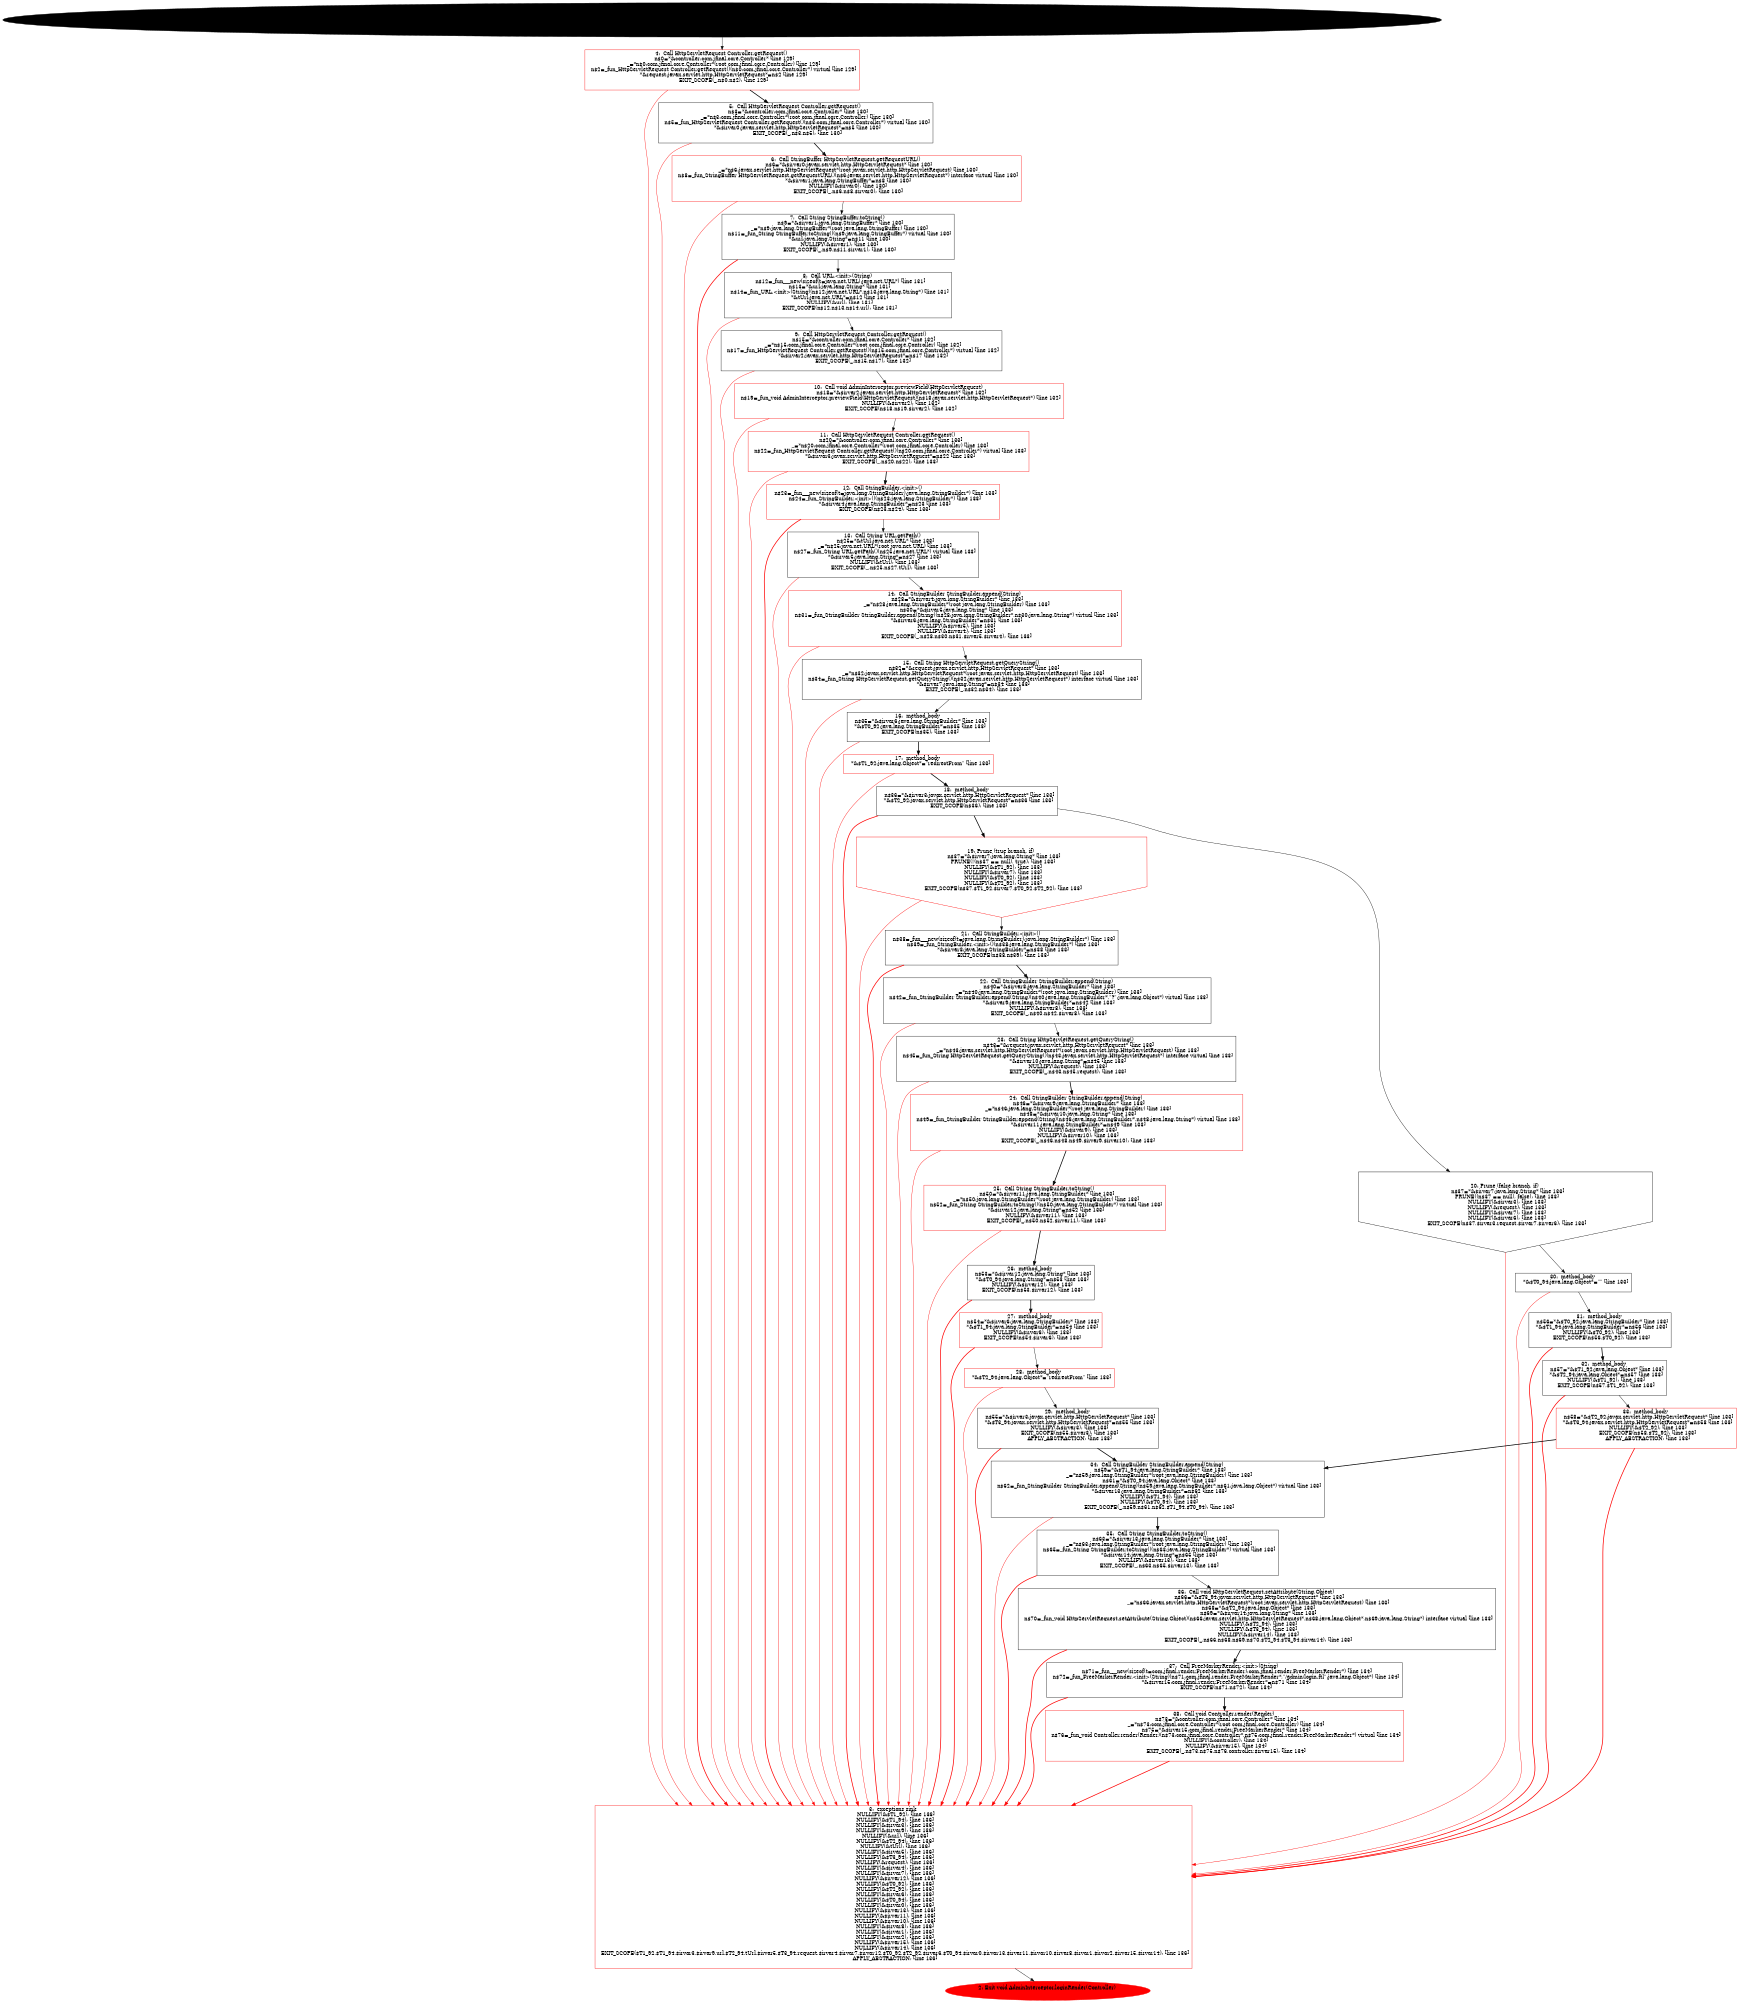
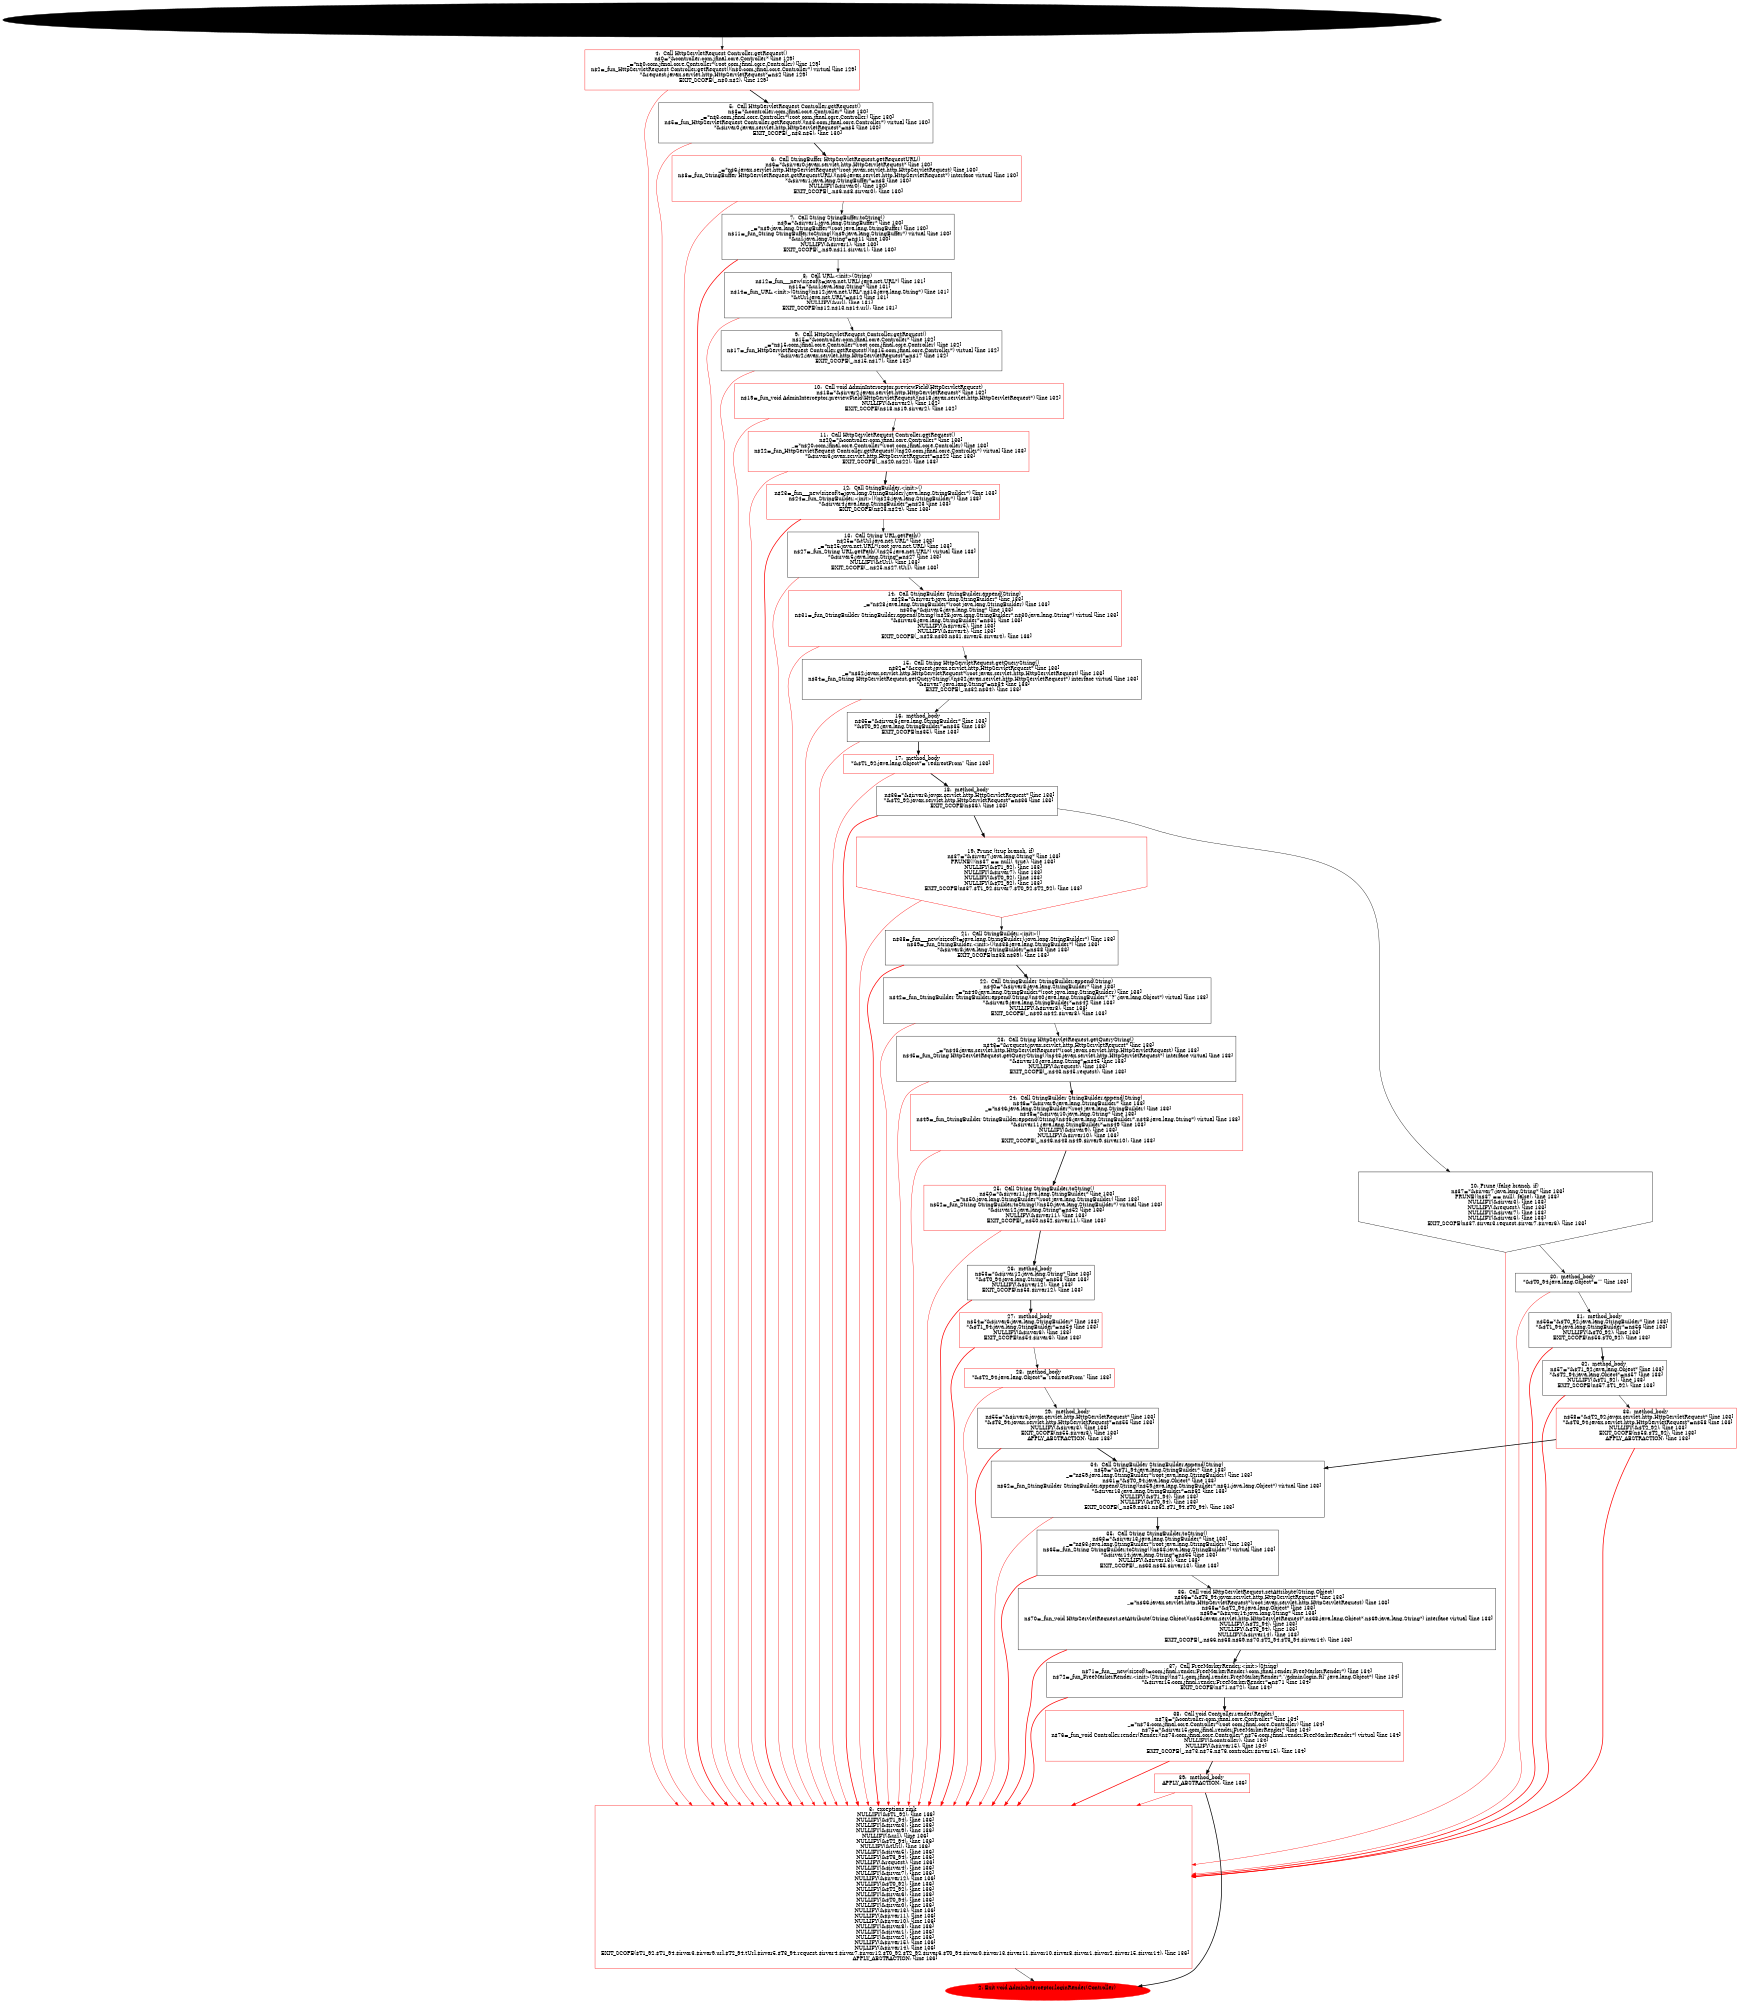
none -> (1202, 1783)
